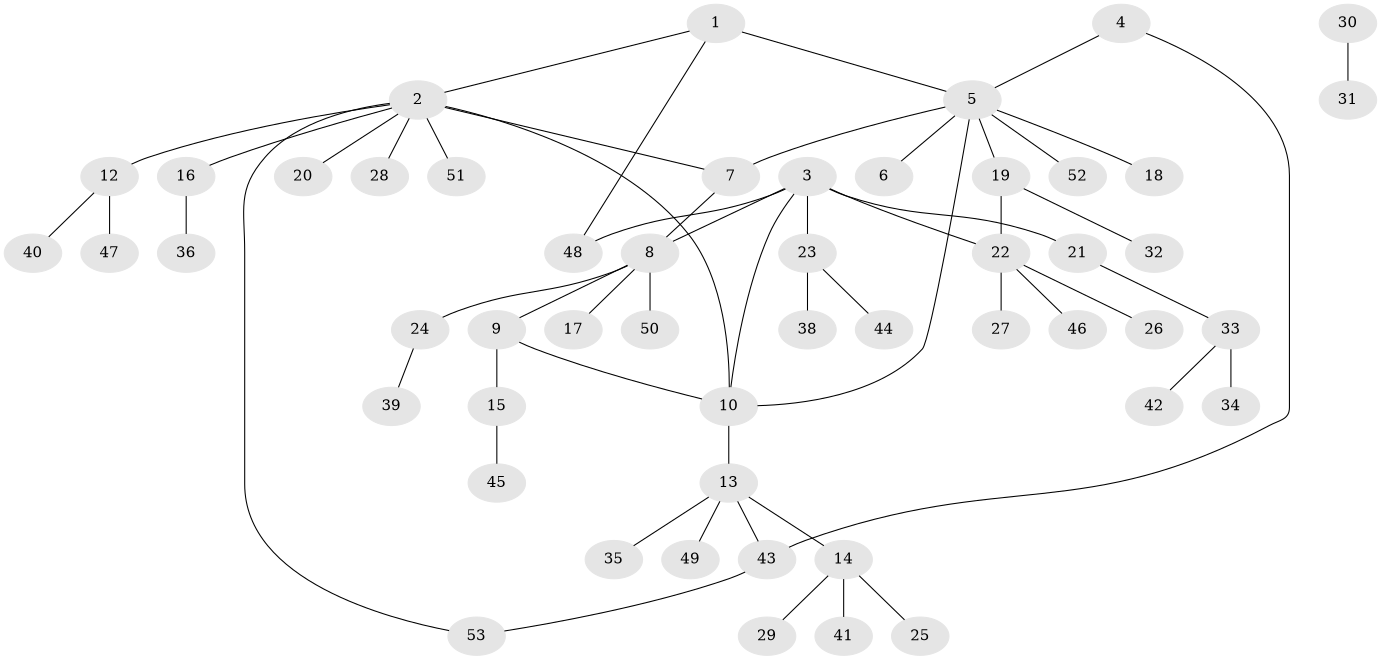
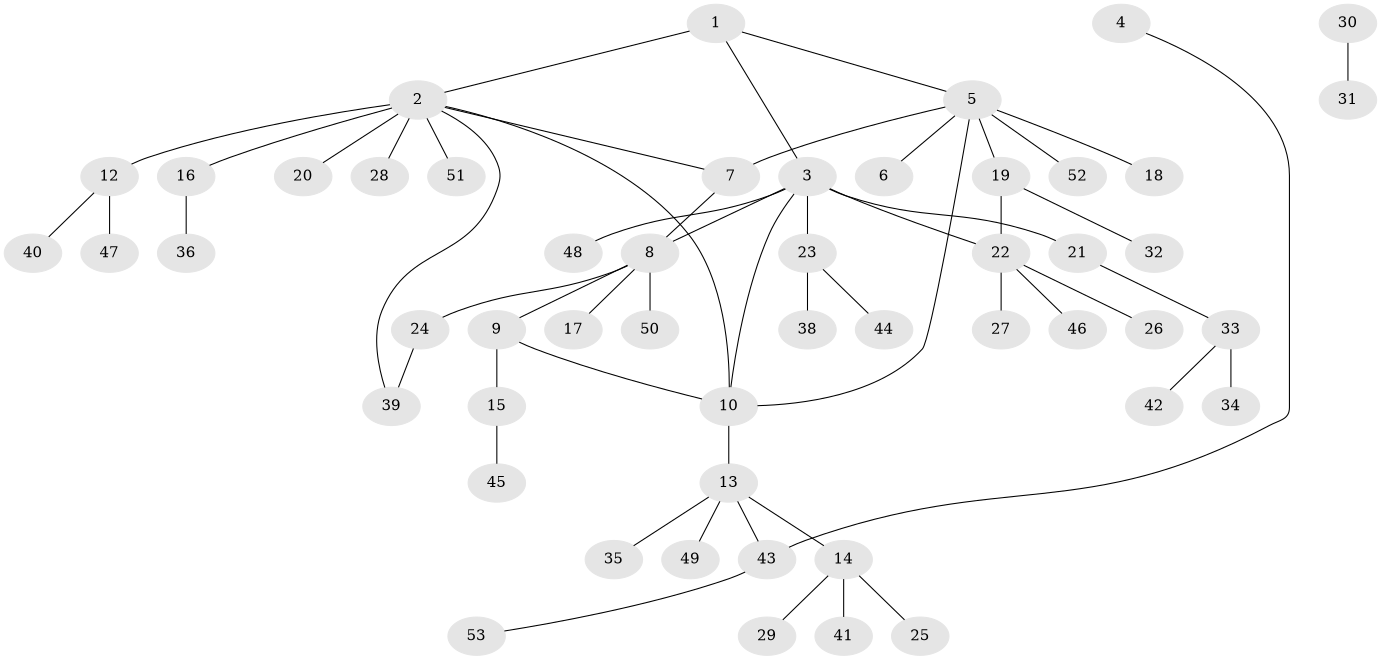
(1047, 62) -> none
(645, 138) -> (762, 100)
(245, 384) -> (453, 245)
